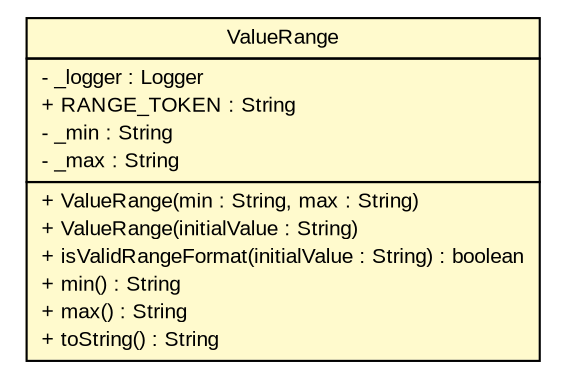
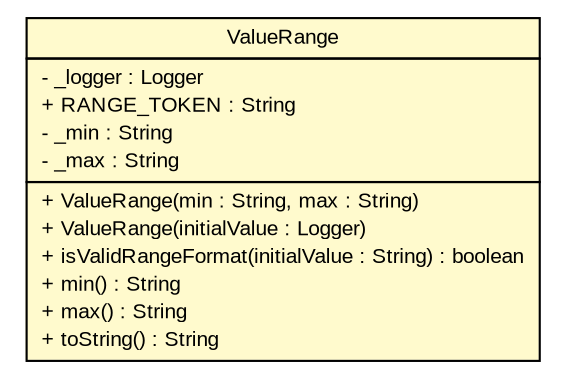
(200, 229) -> (204, 229)
